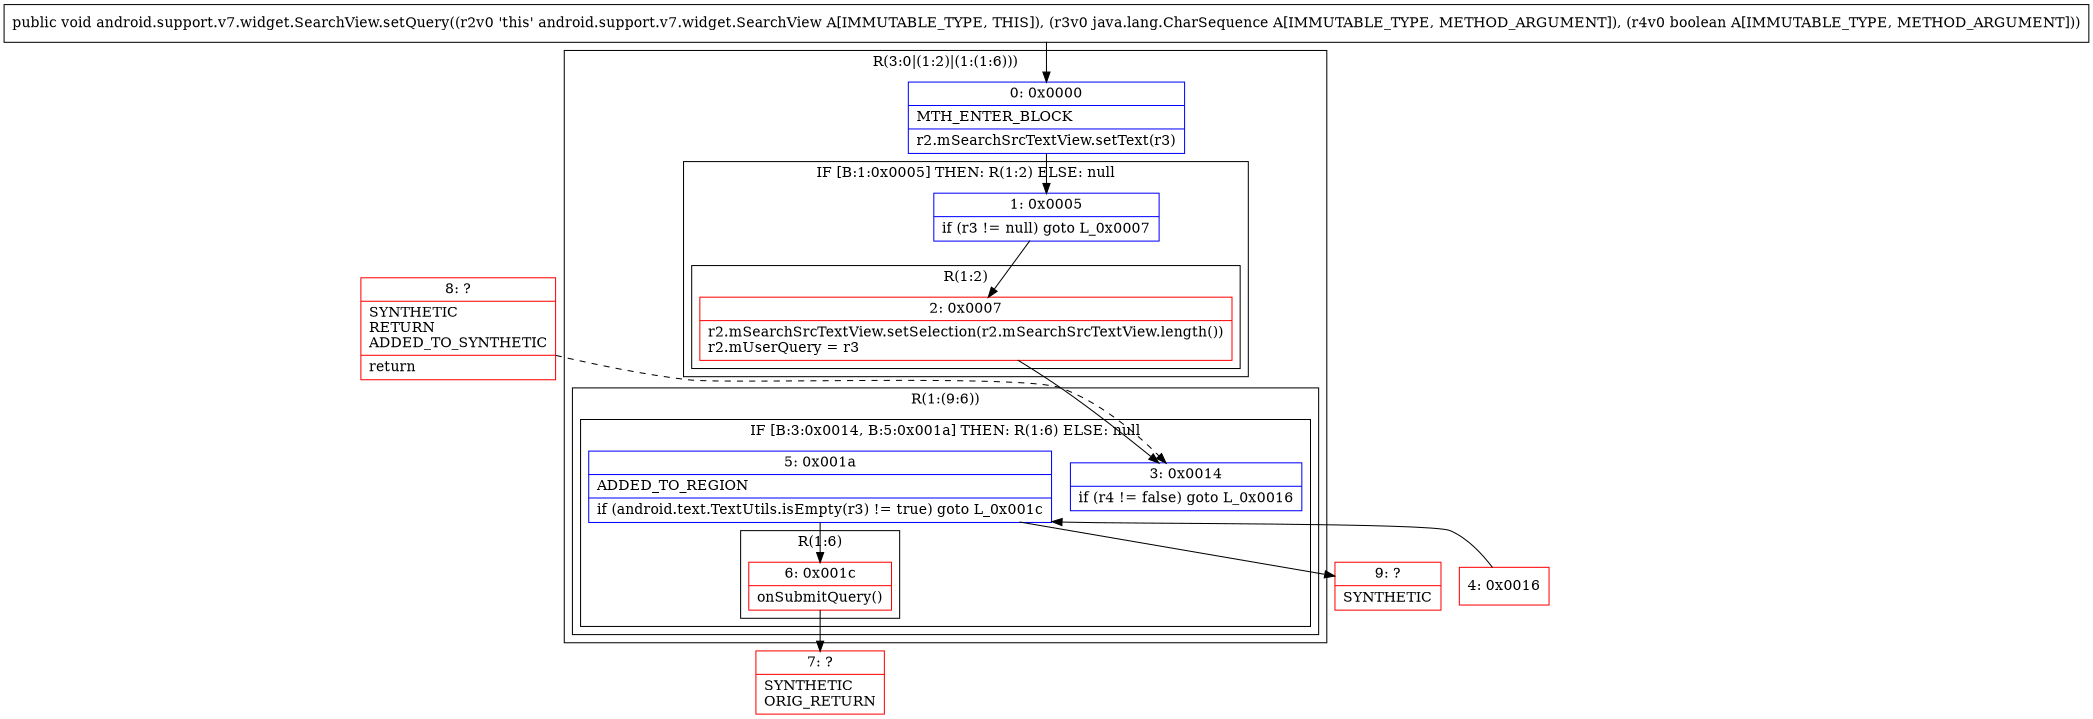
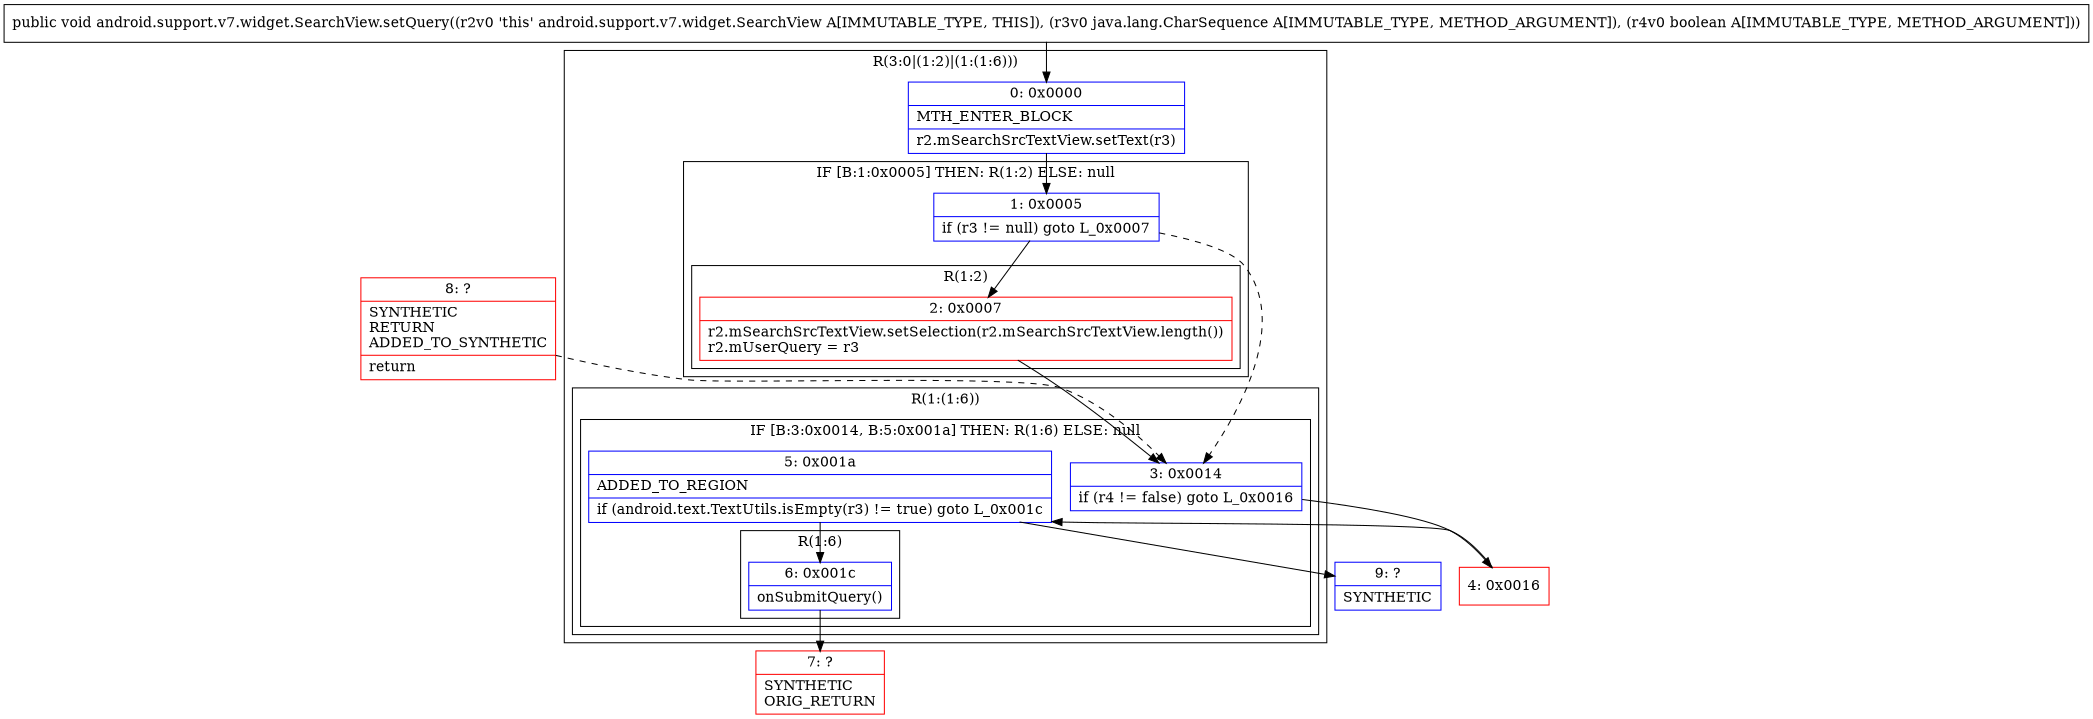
none -> (1262, 318)
(946, 400) -> (946, 400)
none -> (1400, 515)
(820, 586) -> (820, 586)
(1388, 586) -> (1388, 586)
